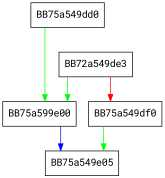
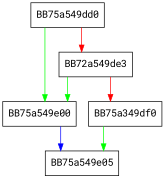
none -> (82, 36)
(39, 114) -> (39, 114)
(125, 114) -> (125, 114)
